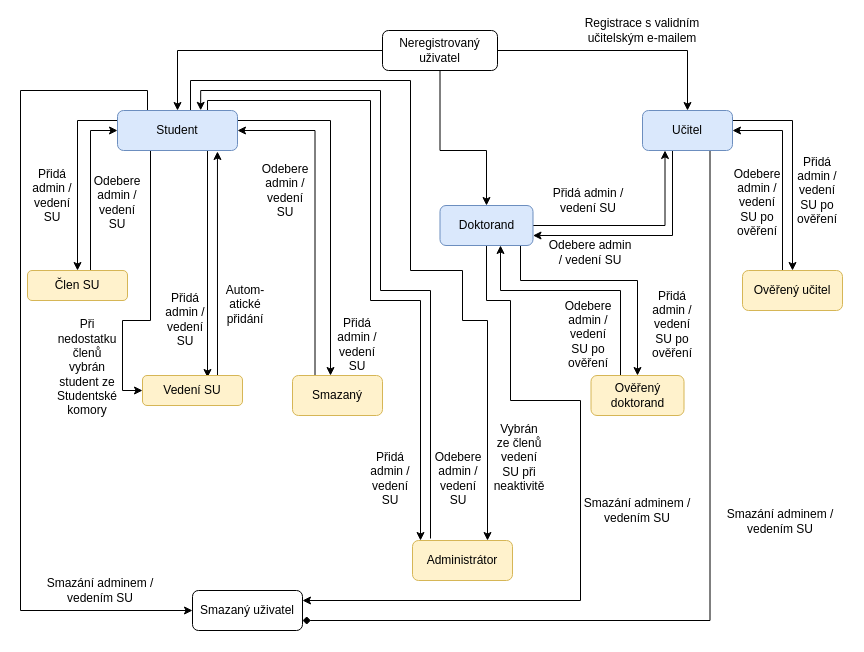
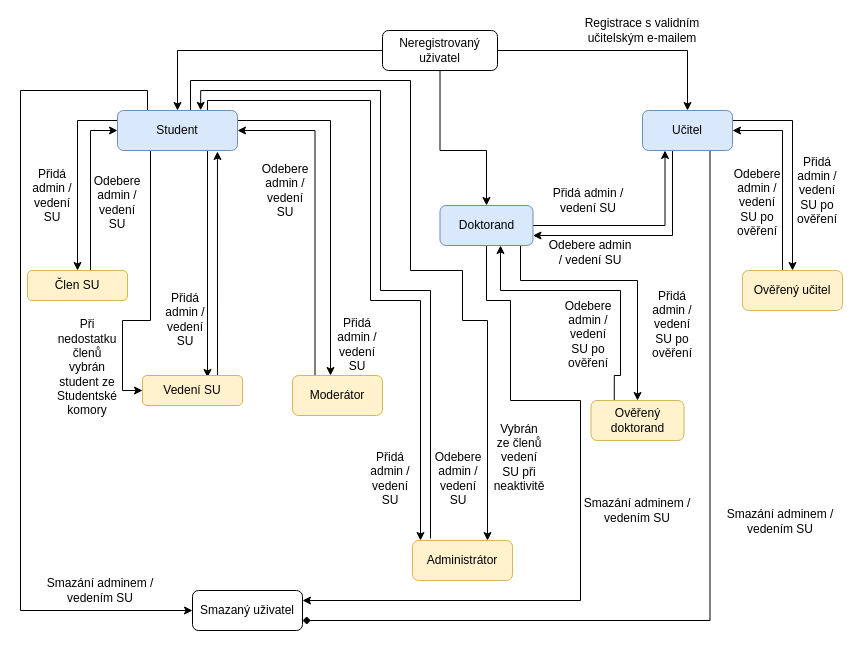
(246, 304) -> none
(338, 396) -> (338, 396)
(638, 396) -> (638, 421)
